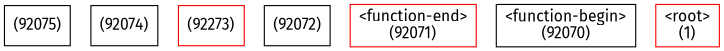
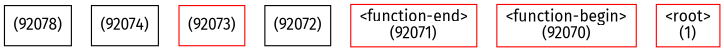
(37, 26) -> (38, 26)
(211, 26) -> (212, 26)
(566, 26) -> (567, 26)
